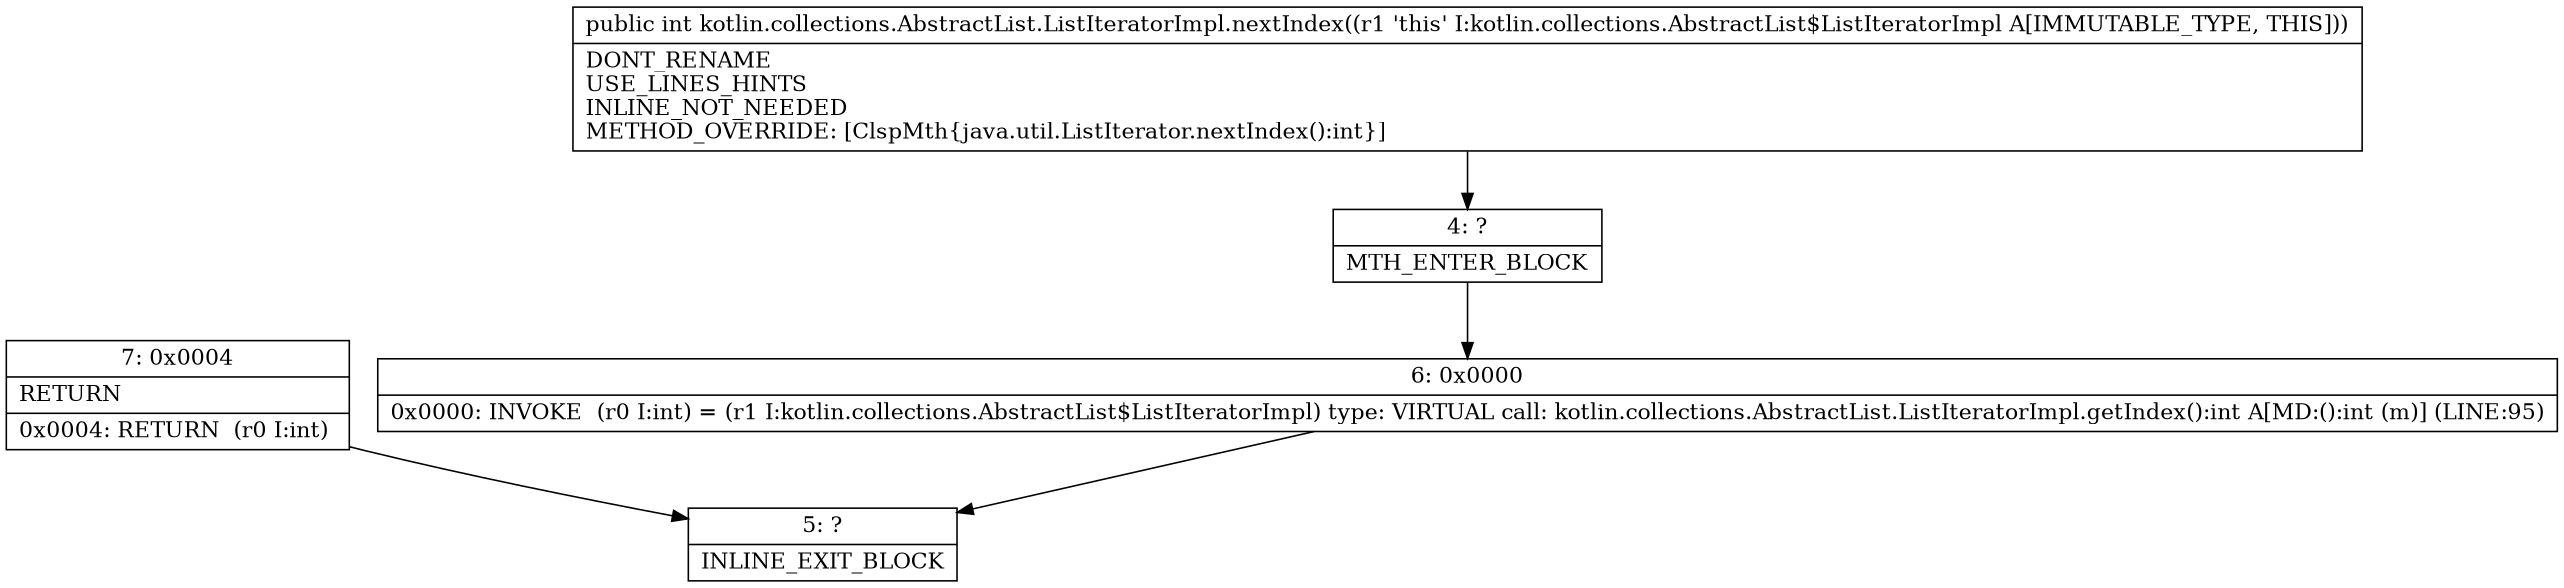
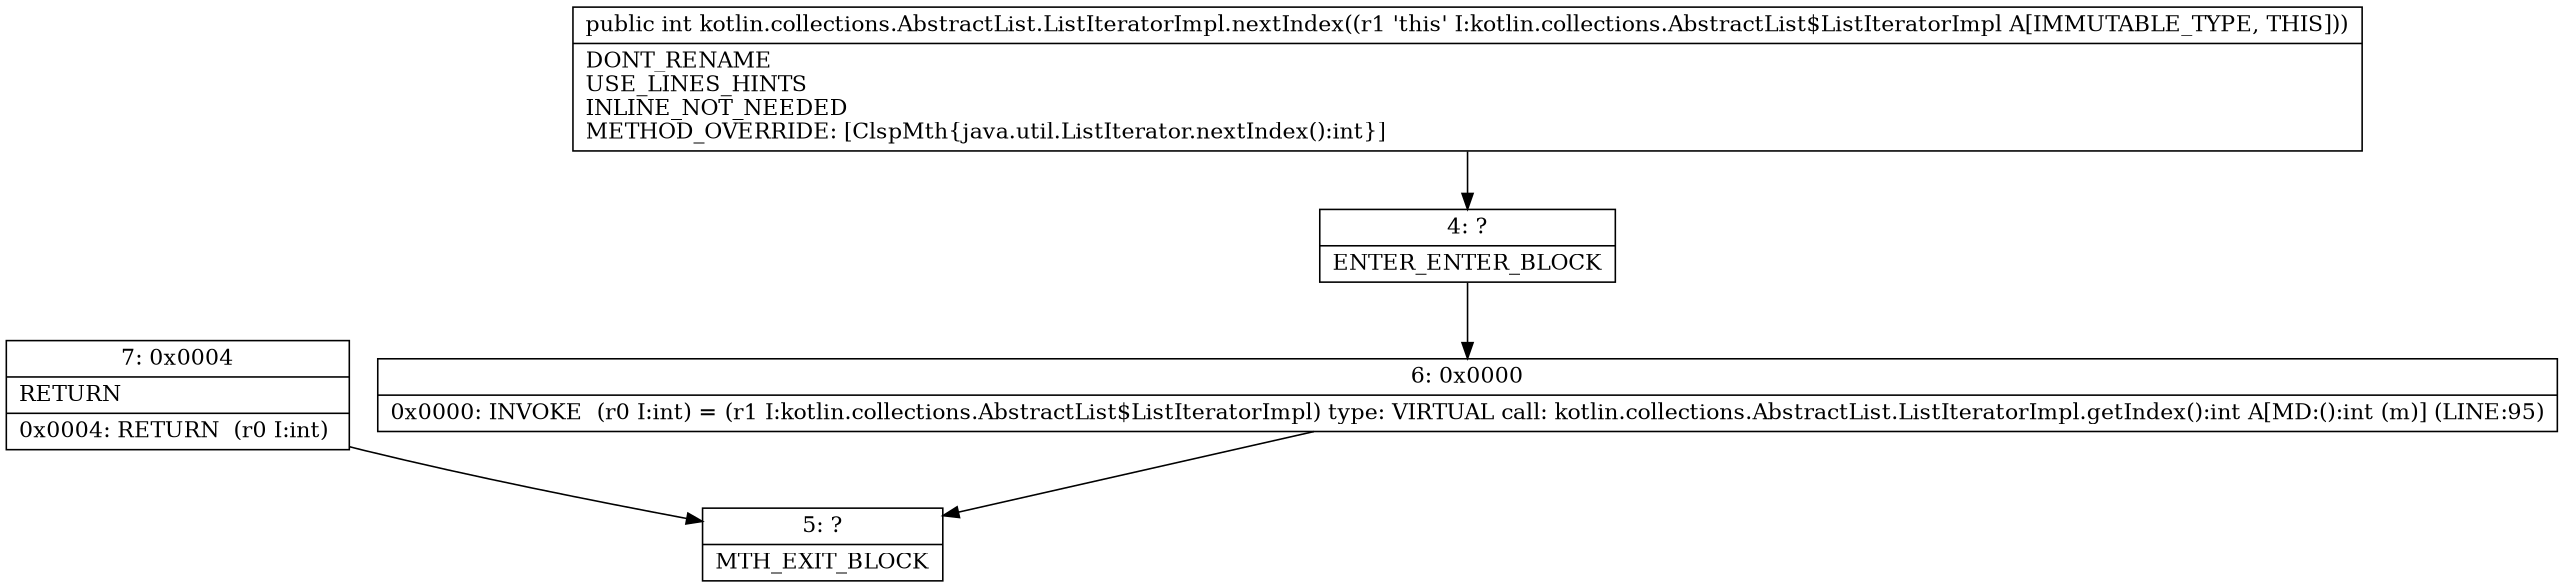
(1468, 263) -> (1468, 263)
(823, 562) -> (823, 562)
